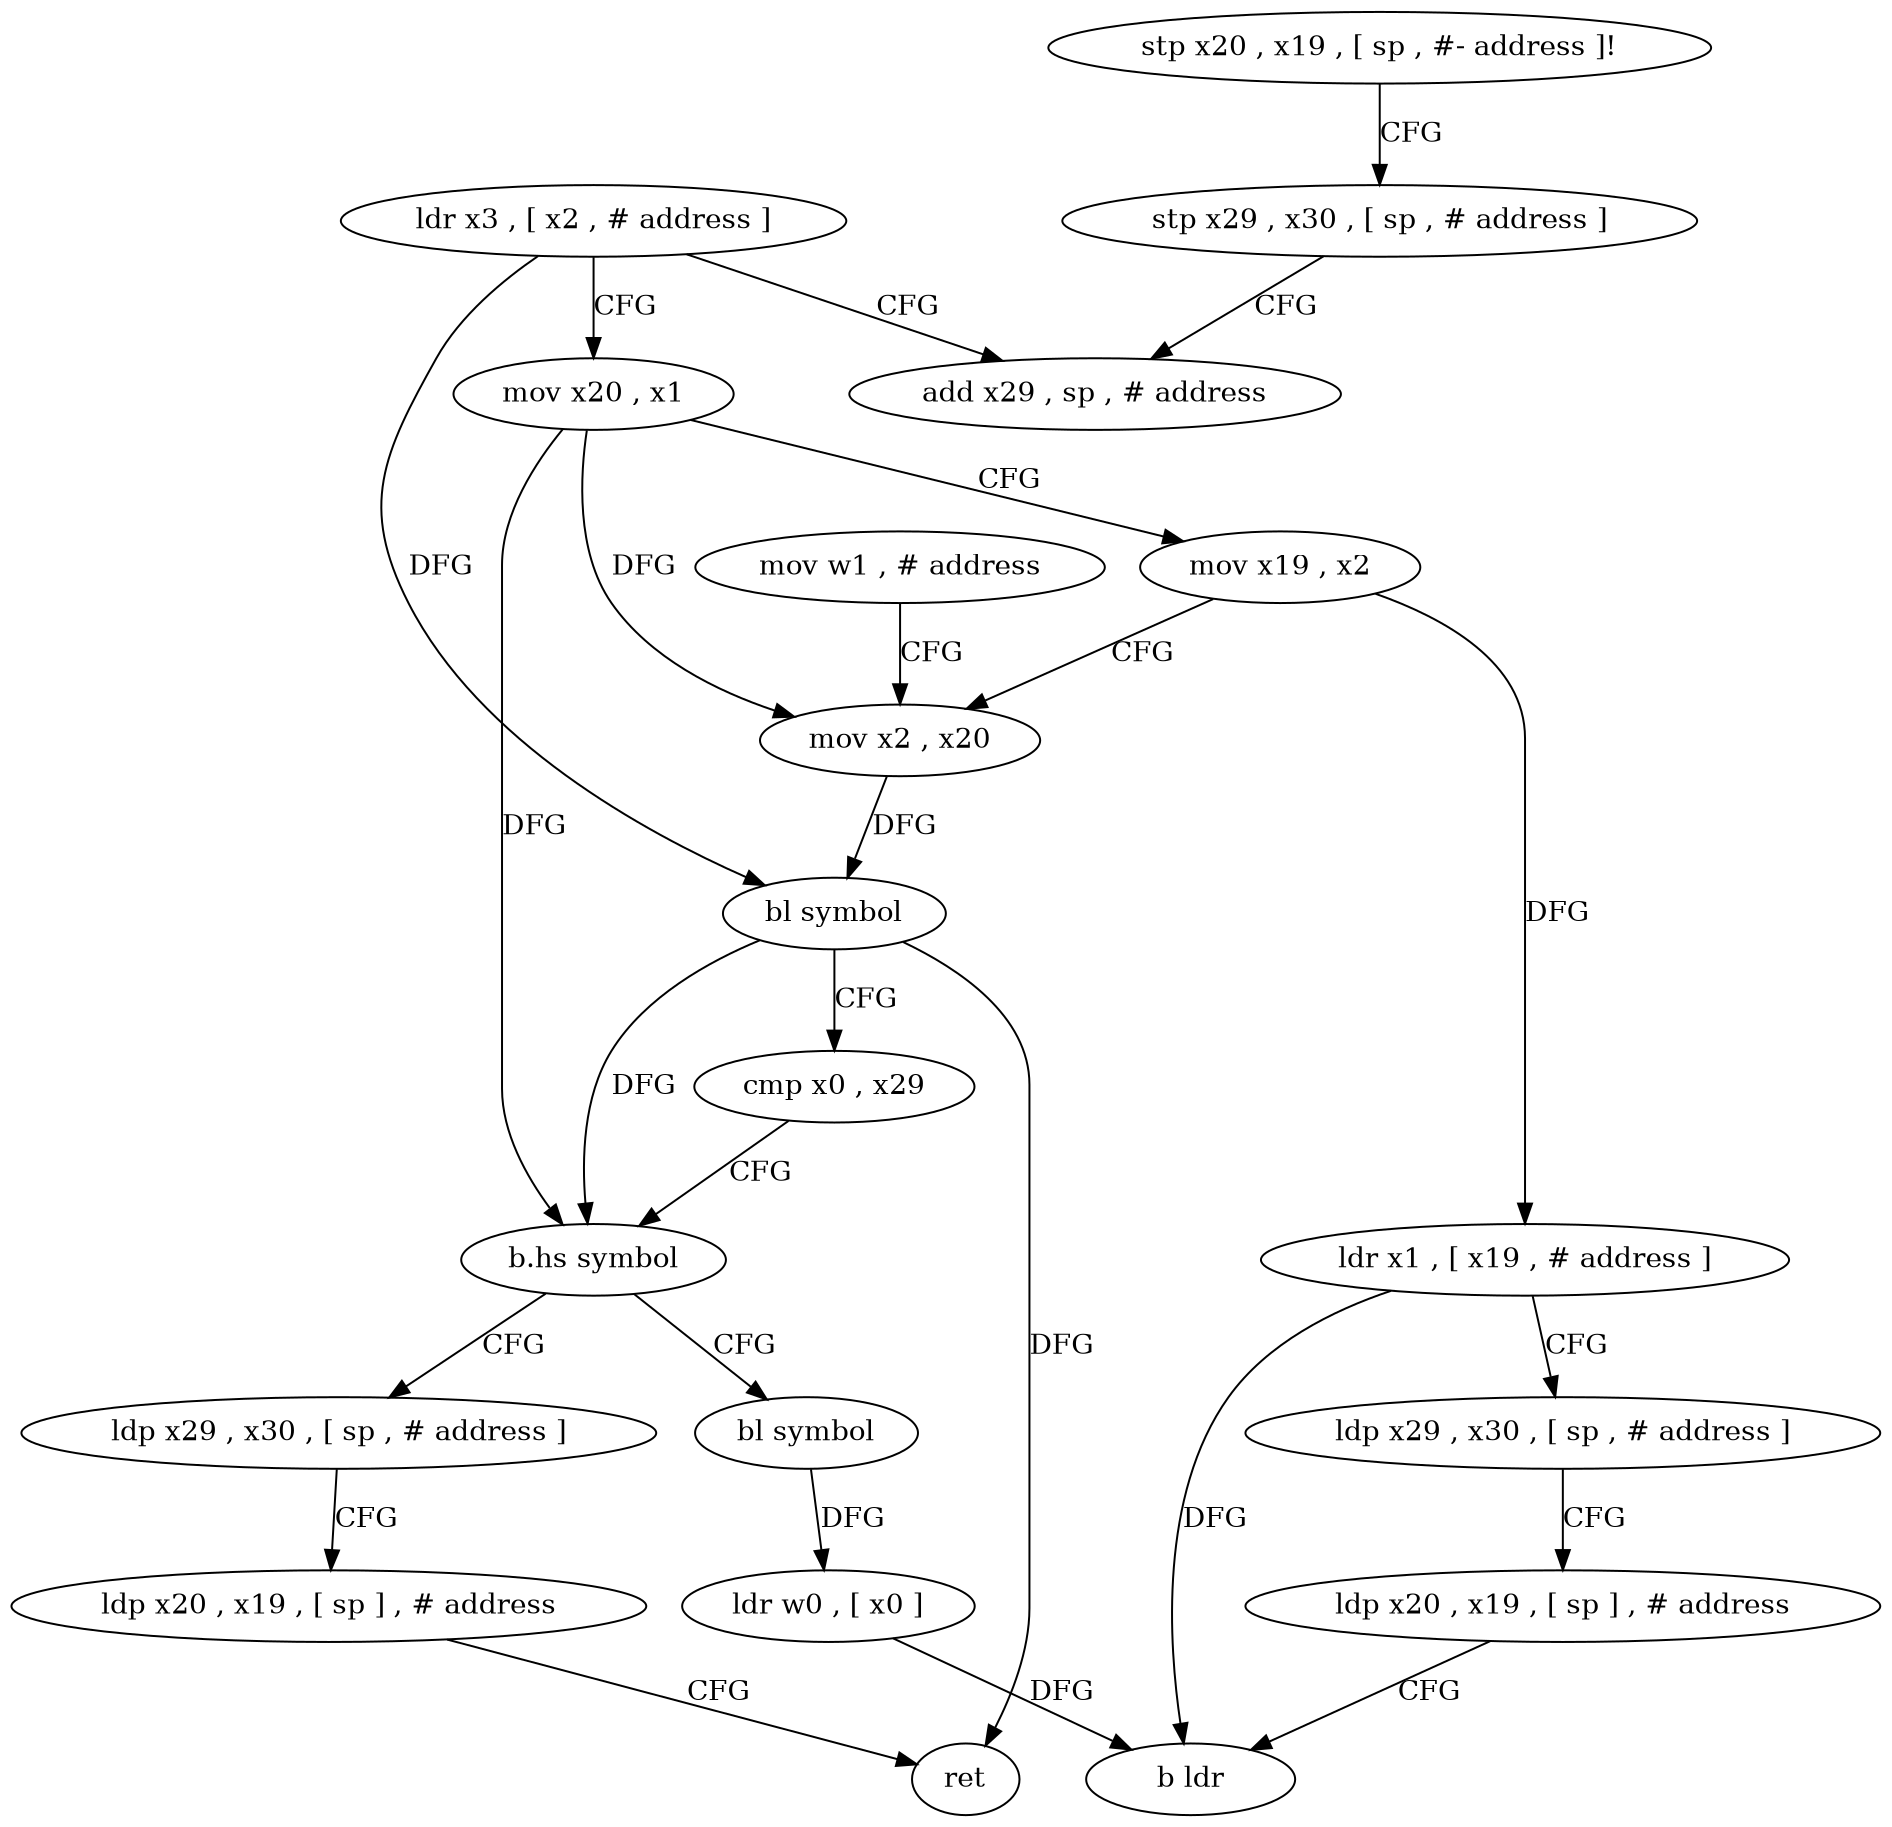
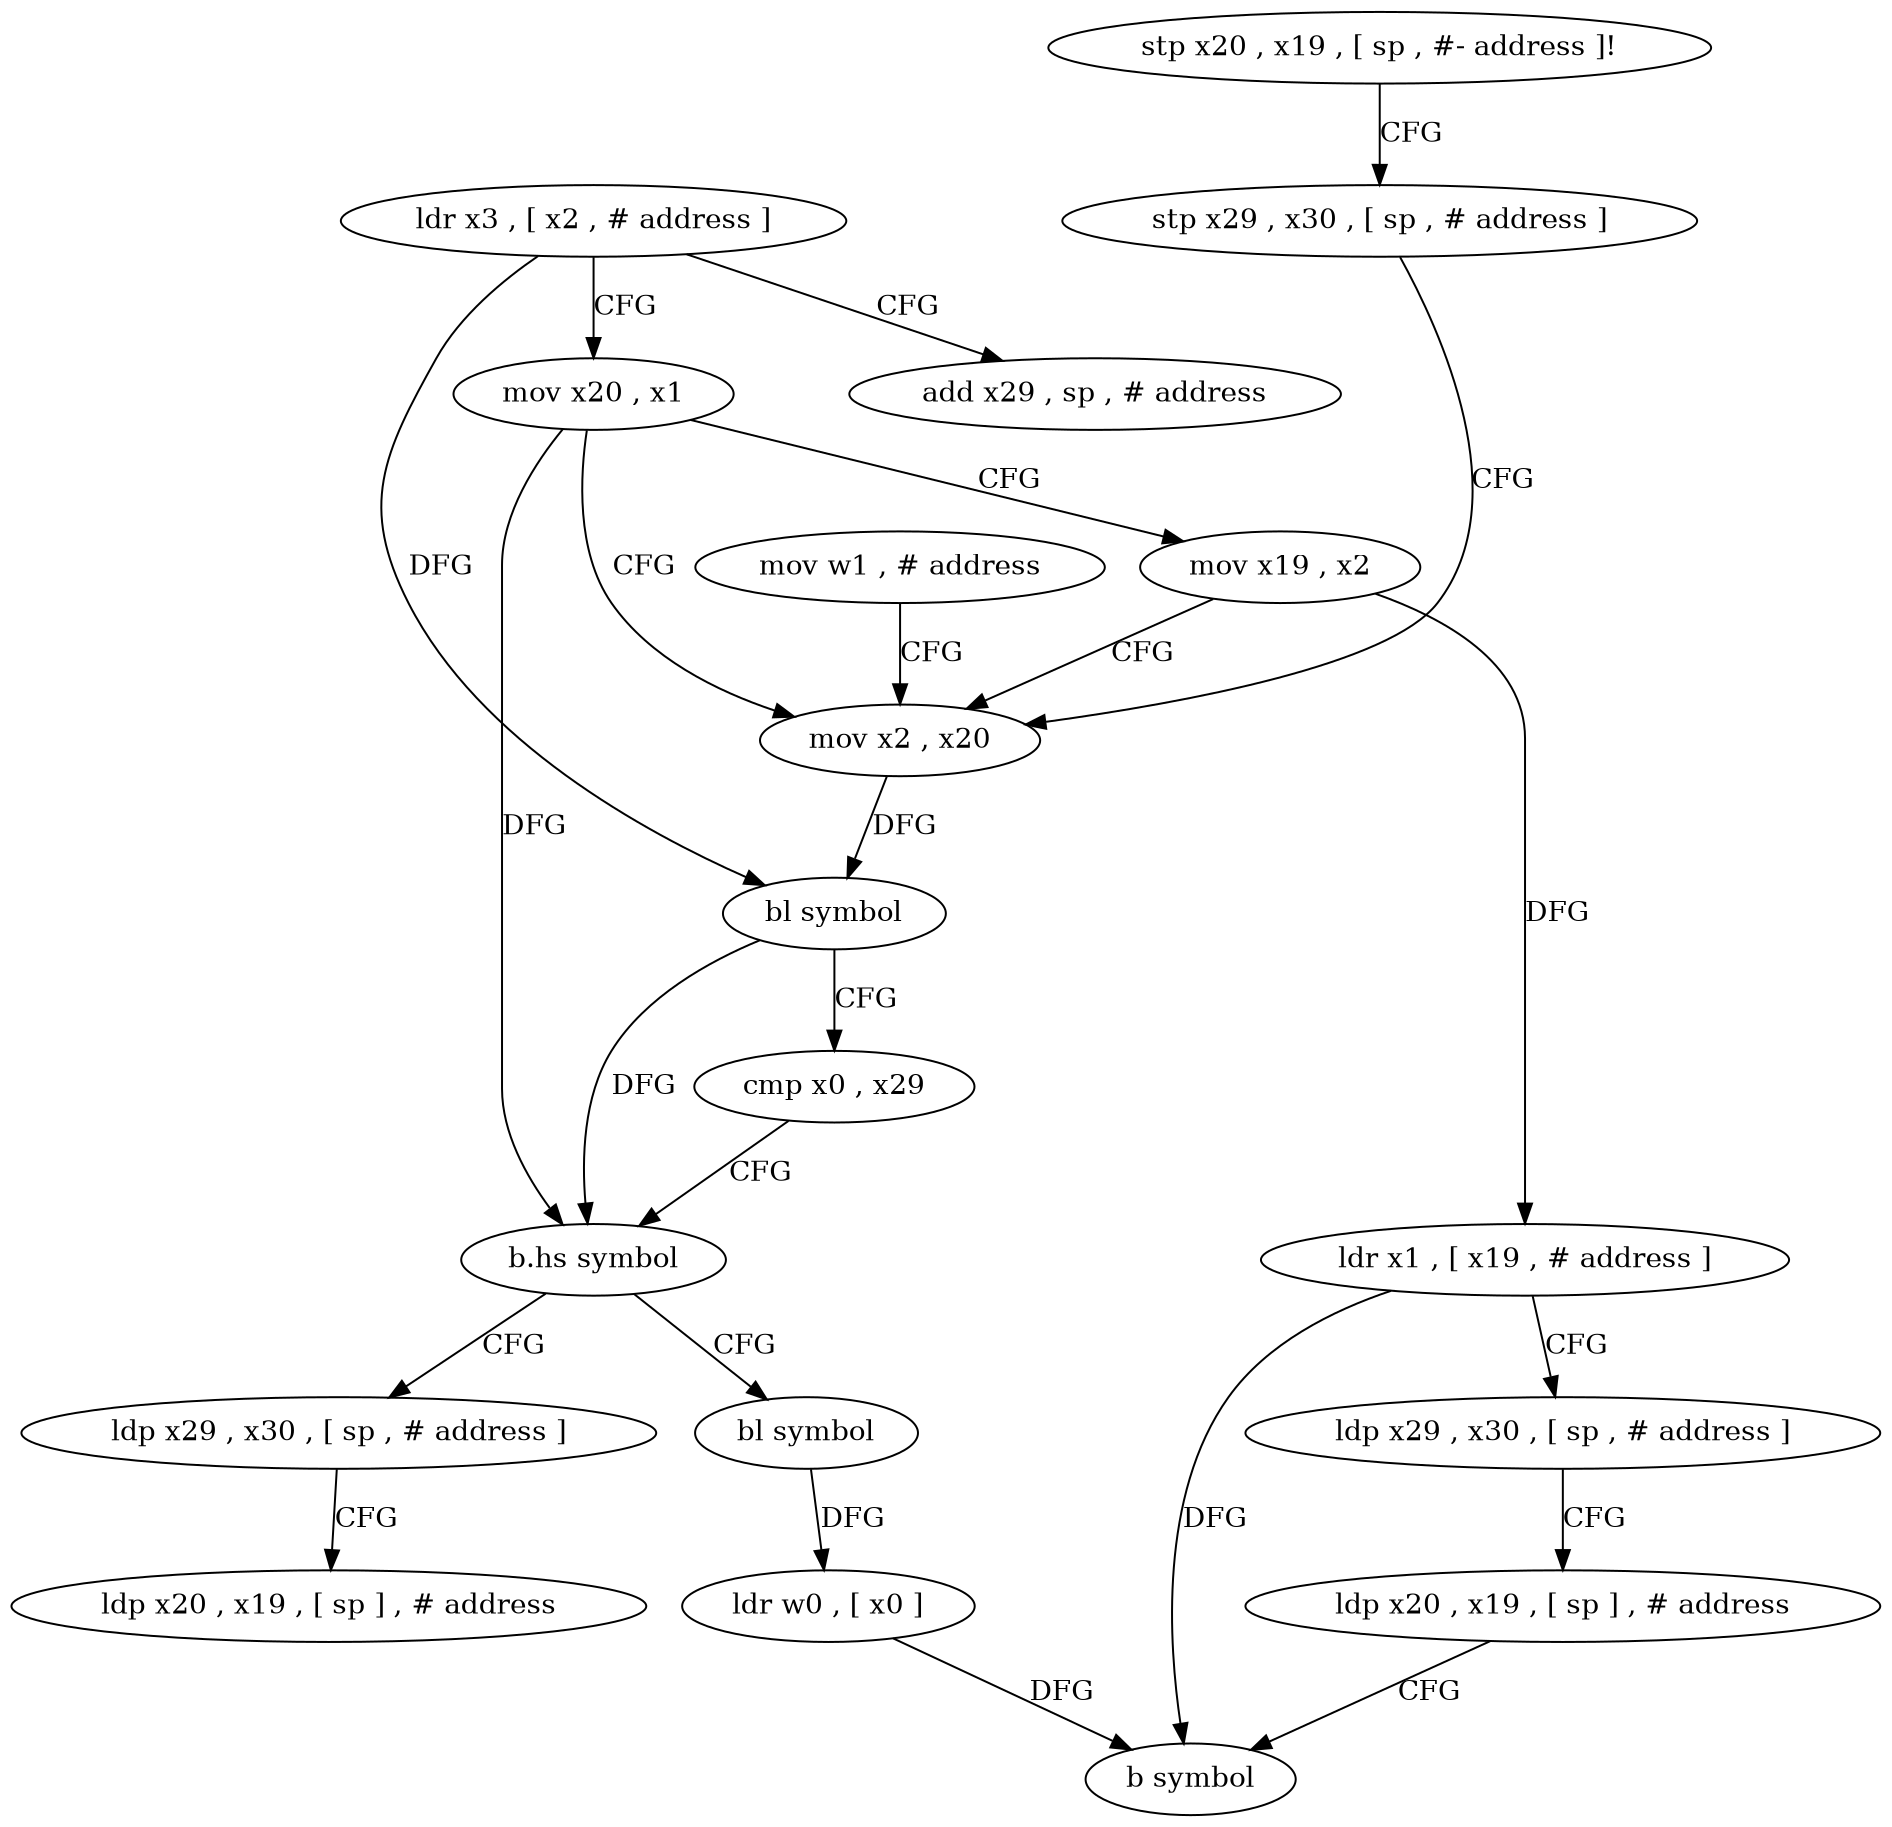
(1246, 302) -> (1404, 630)
(644, 567) -> (644, 567)
(966, 1779) -> none
(1191, 1779) -> (1191, 1779)
